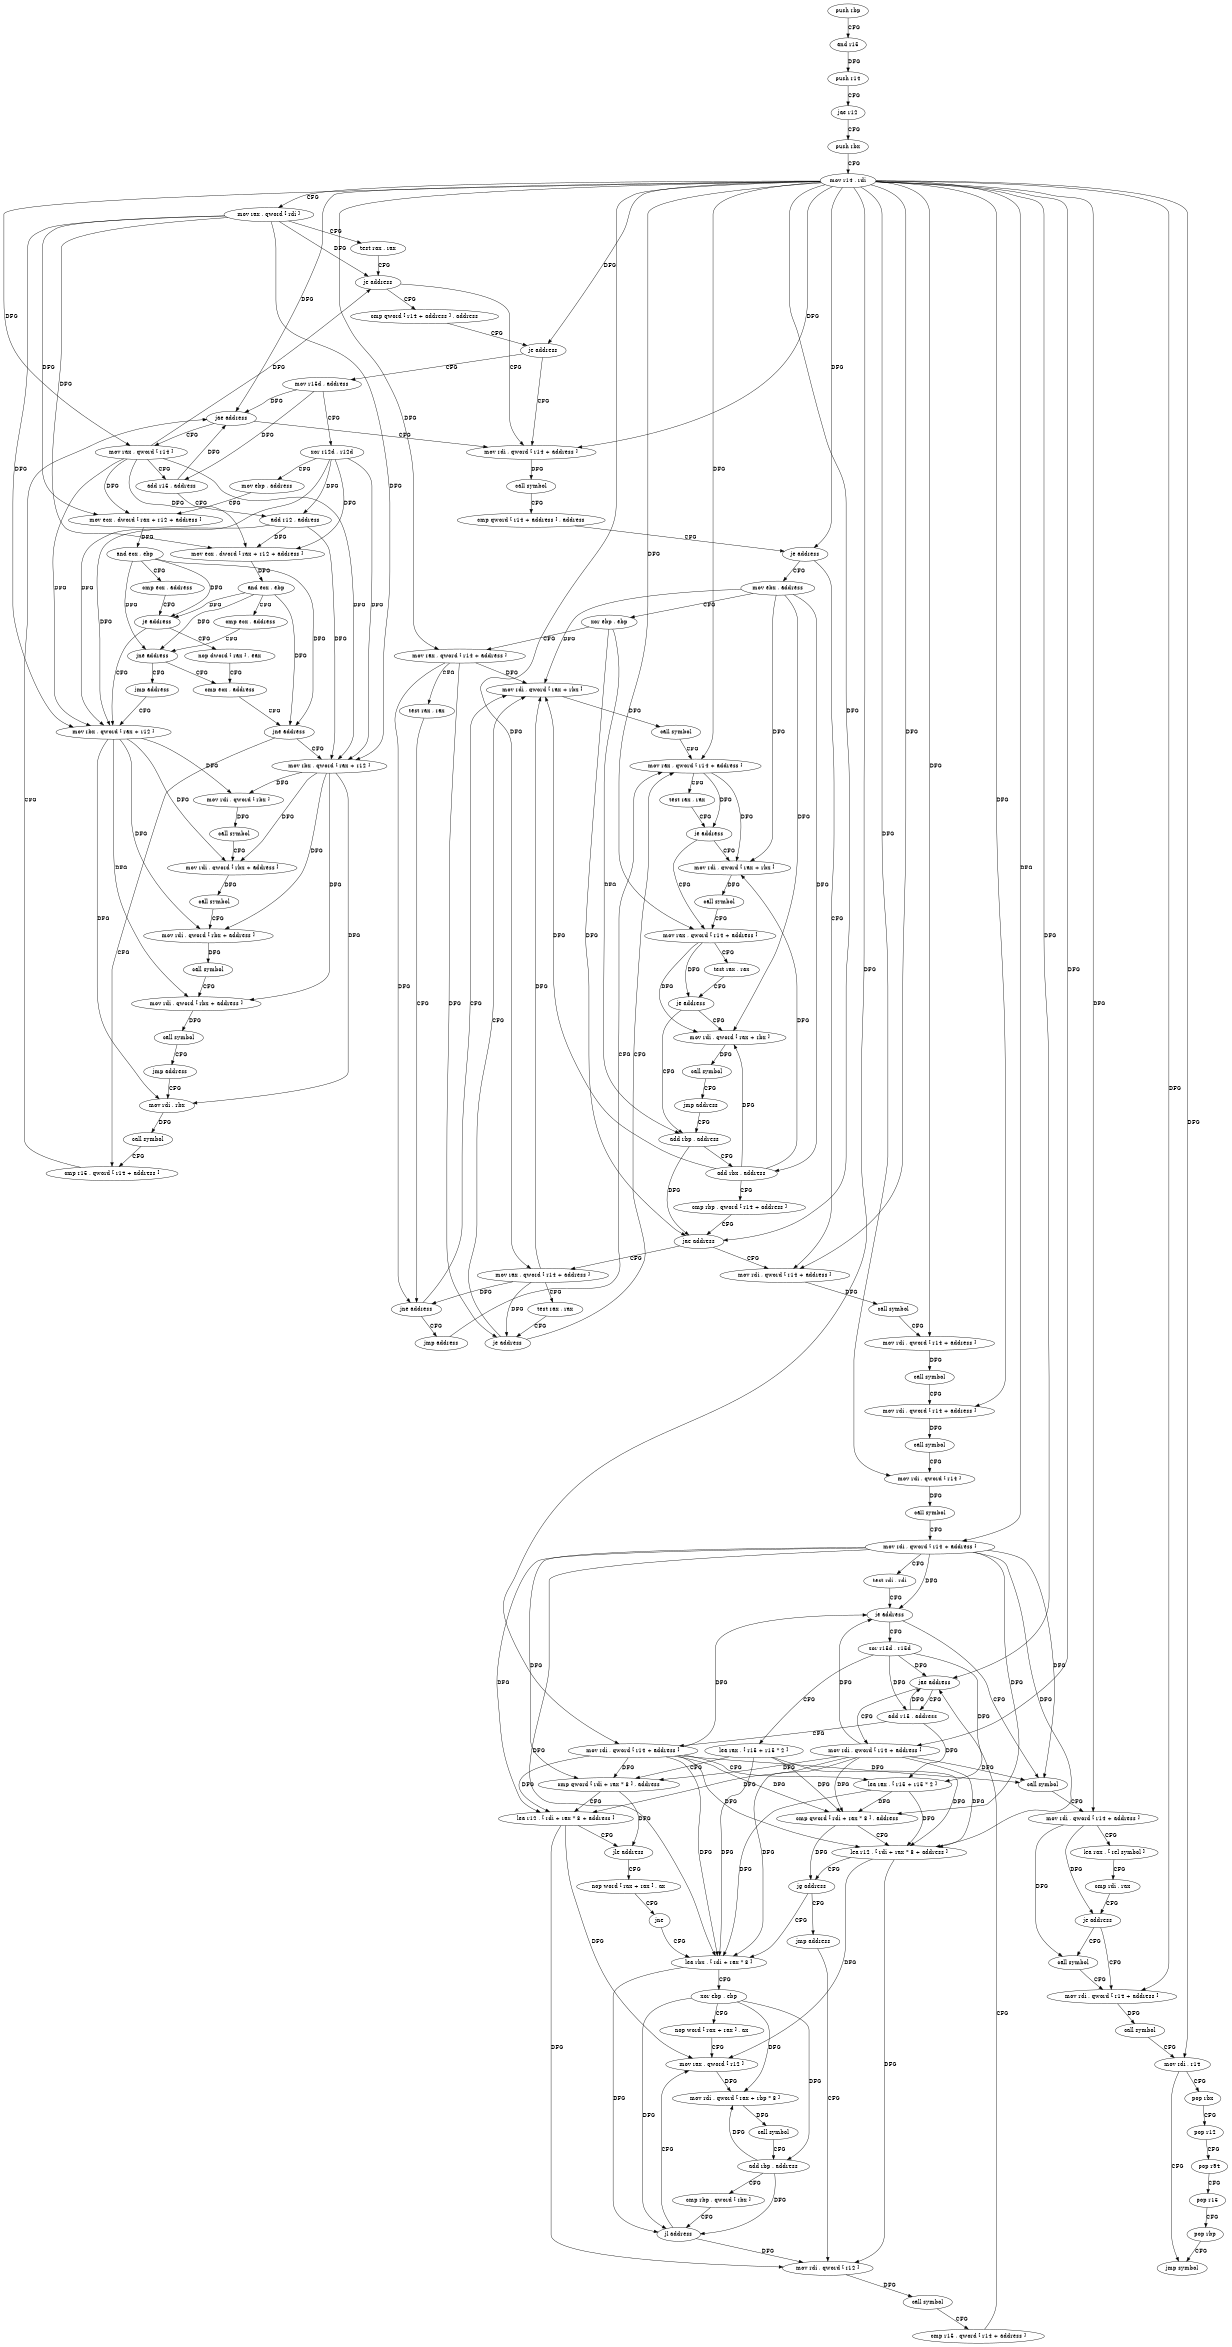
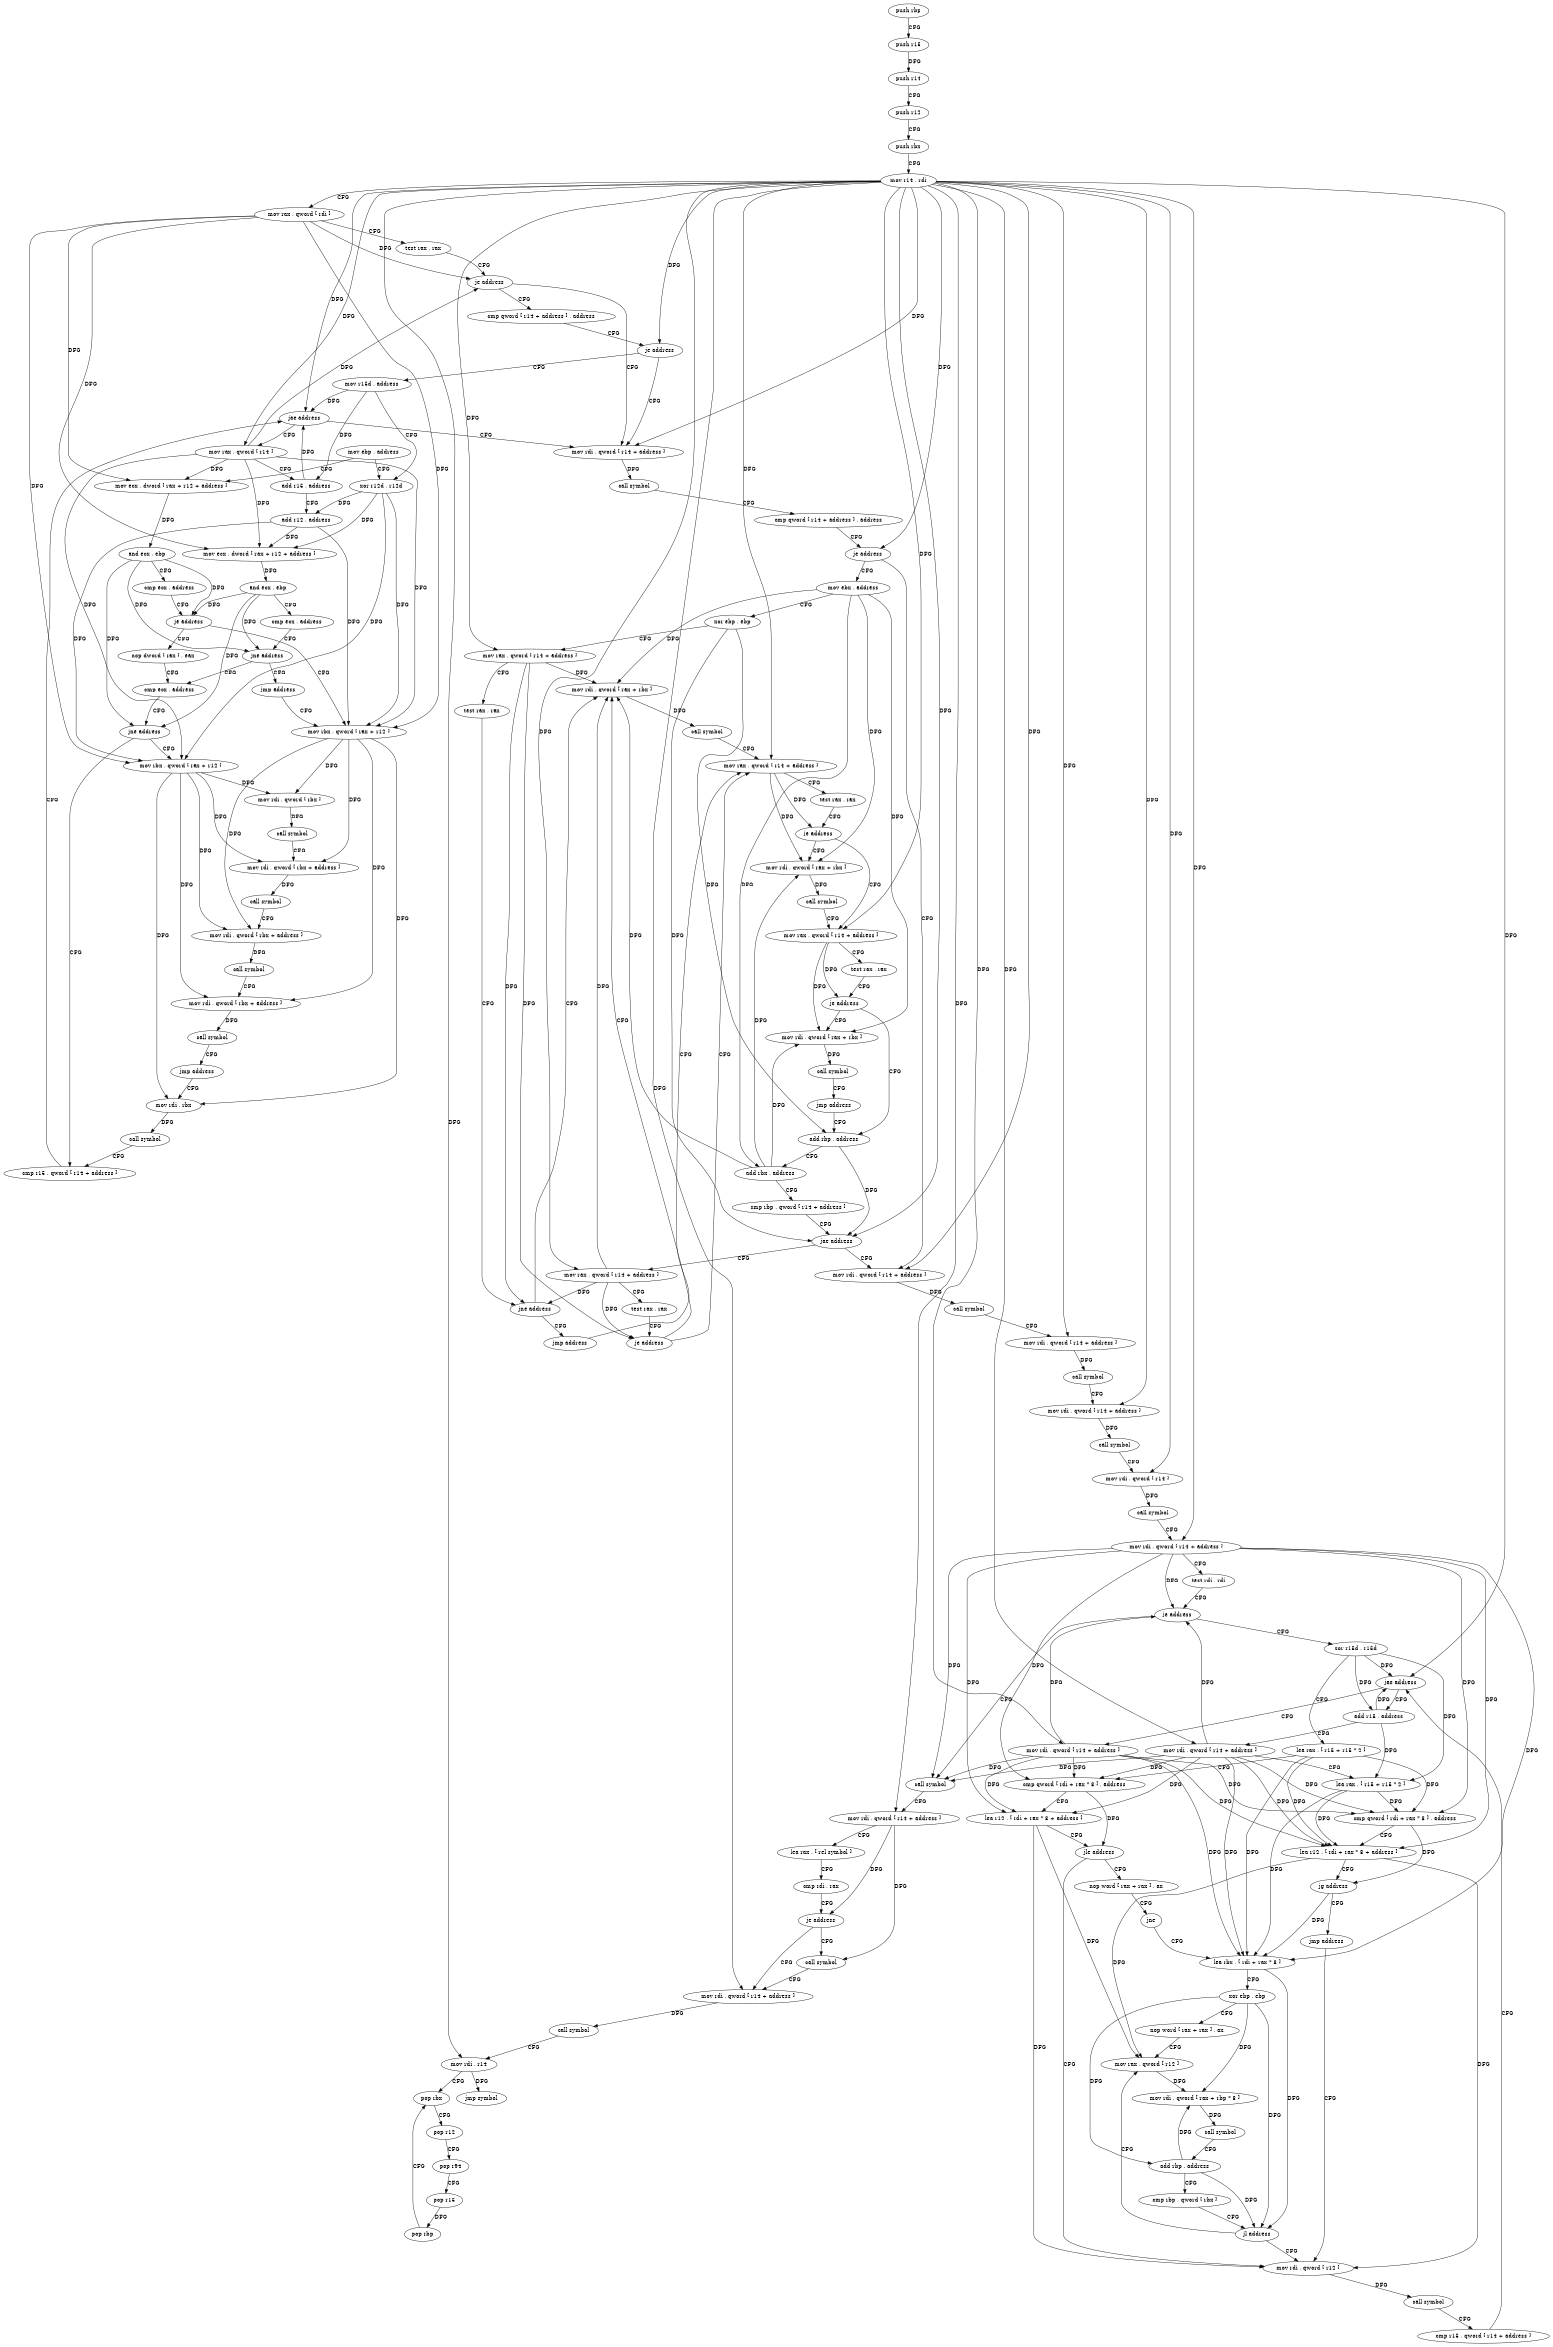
(848, 45) -> (909, 45)
(848, 113) -> (909, 113)
(298, 467) -> (377, 467)
(801, 1921) -> (1319, 1921)
none -> (1064, 2143)
(1178, 2166) -> (482, 2082)
(1213, 2217) -> (441, 2217)
(1195, 2250) -> (413, 2167)
(768, 2251) -> (1292, 2251)
